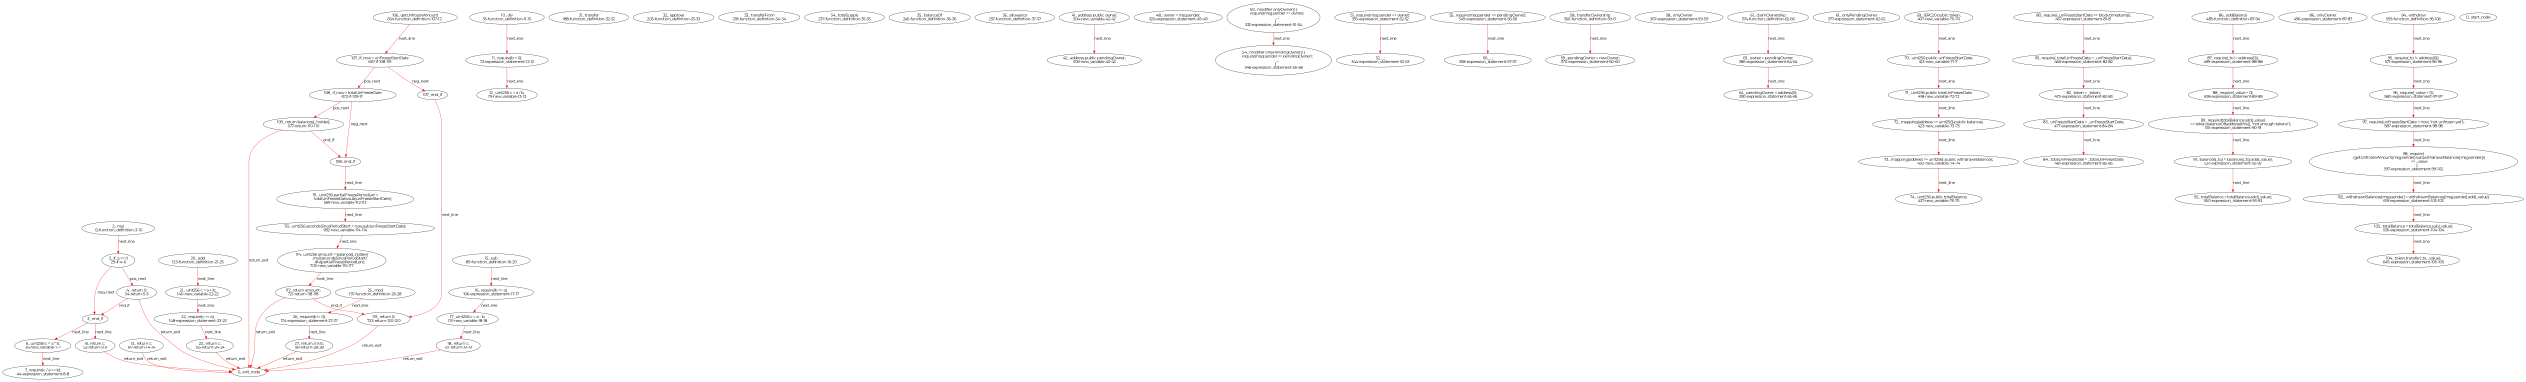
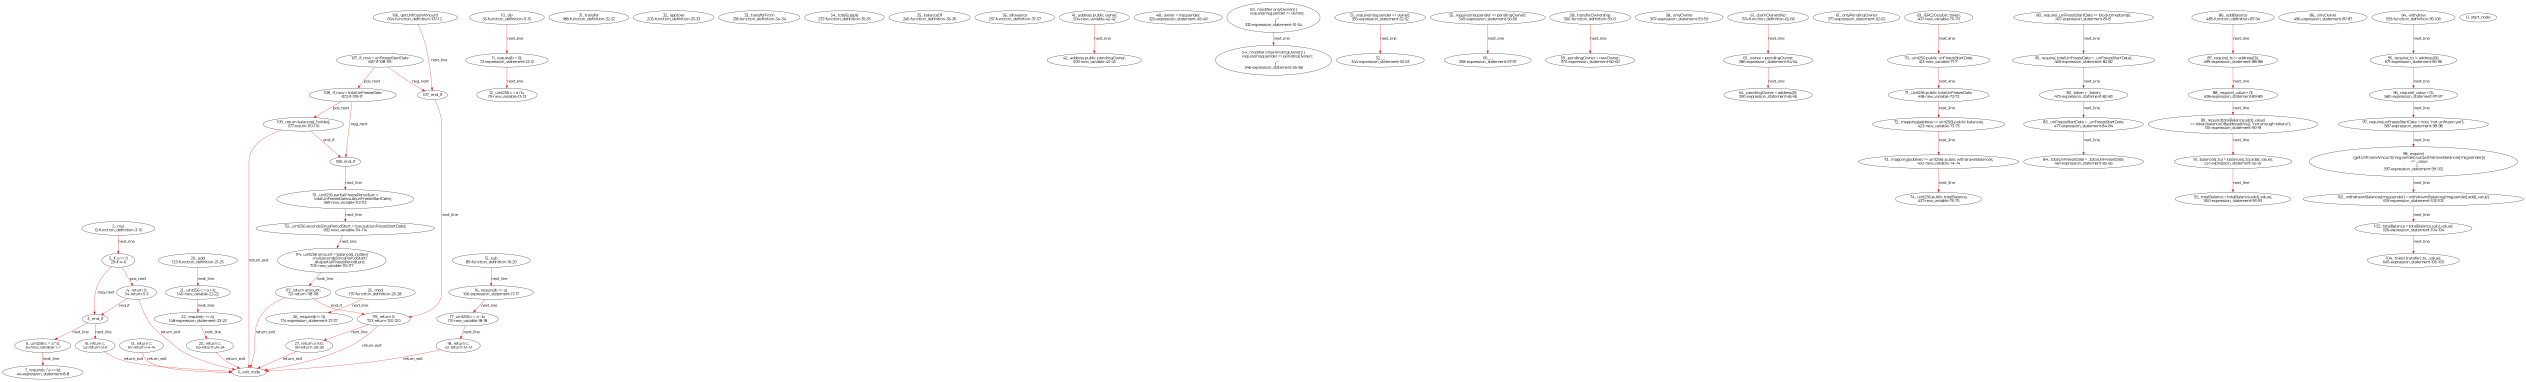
(398, 38) -> (428, 55)
(309, 331) -> (347, 332)
